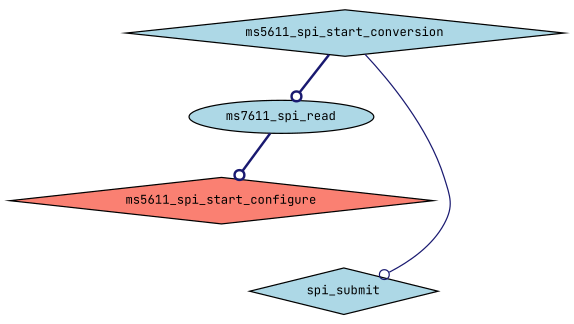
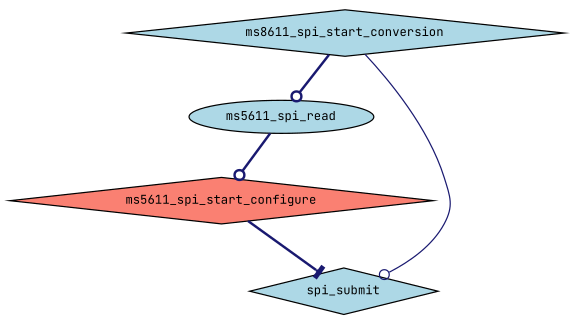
(345, 33) -> (345, 33)
(281, 117) -> (281, 117)
none -> (282, 245)
